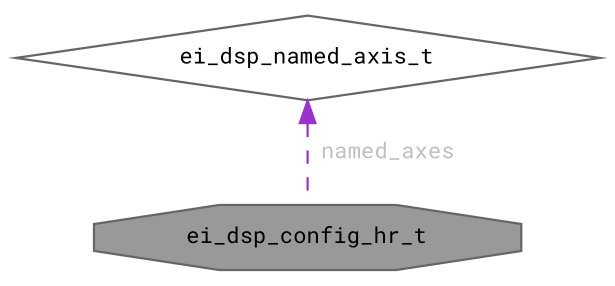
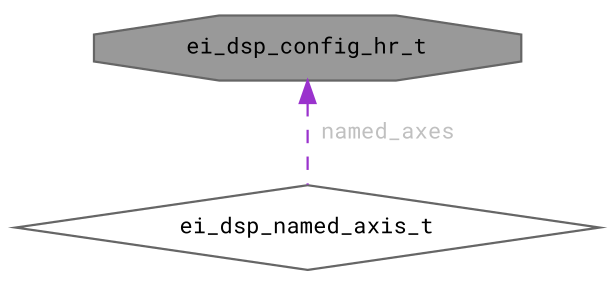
(308, 164) -> (308, 144)
